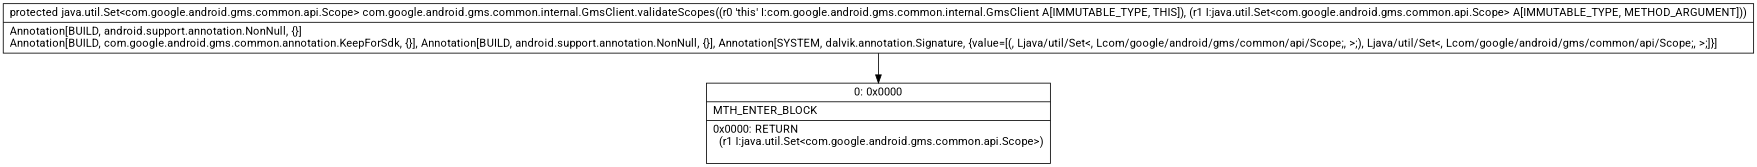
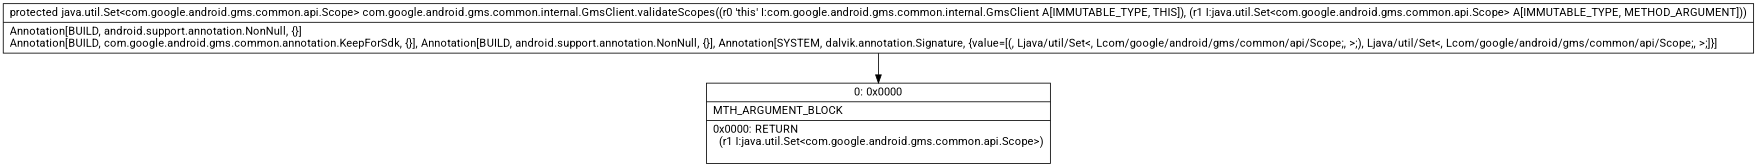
(766, 111) -> (778, 111)
